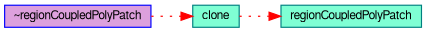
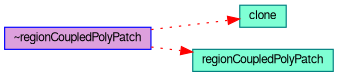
(254, 16) -> (166, 49)
